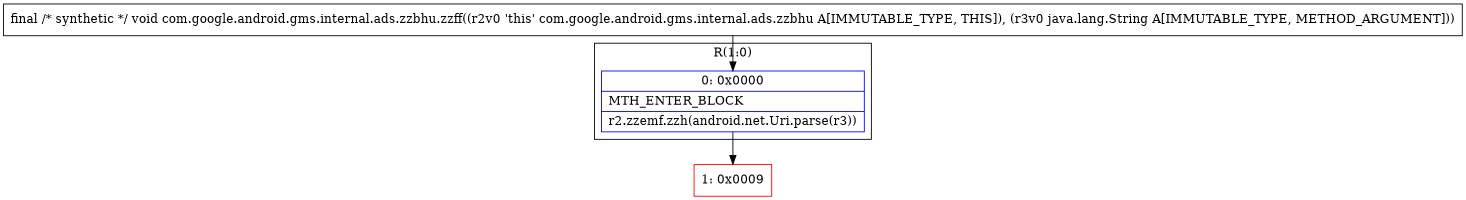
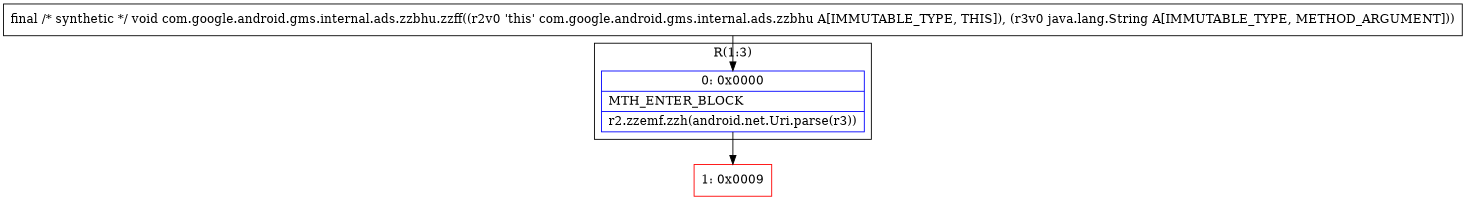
(733, 53) -> (733, 53)
